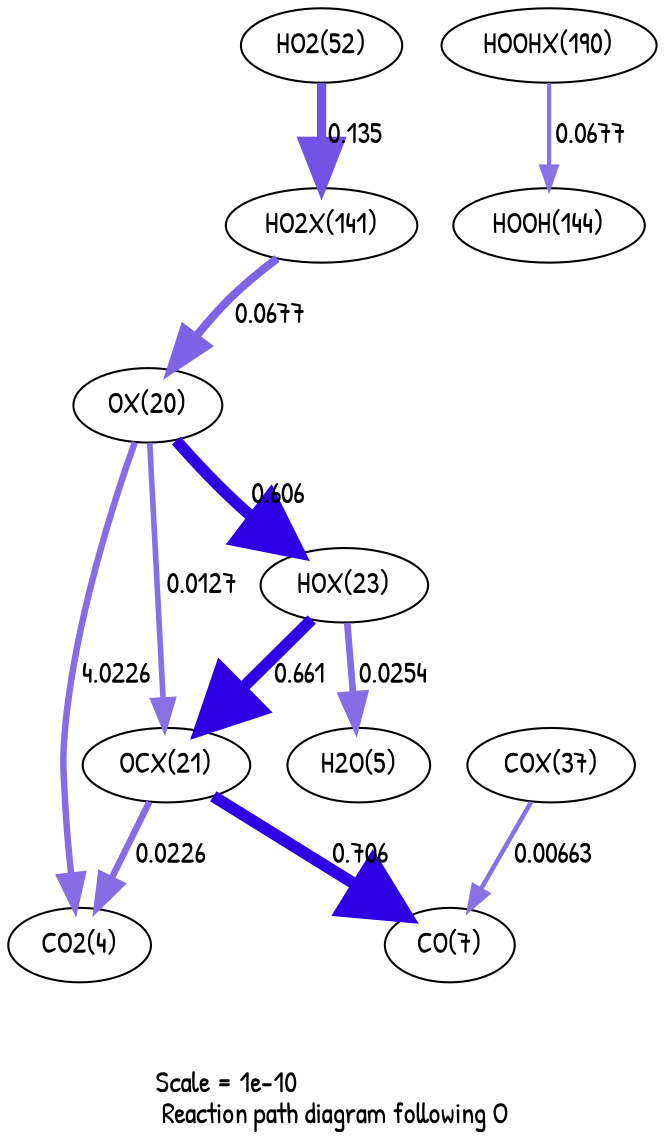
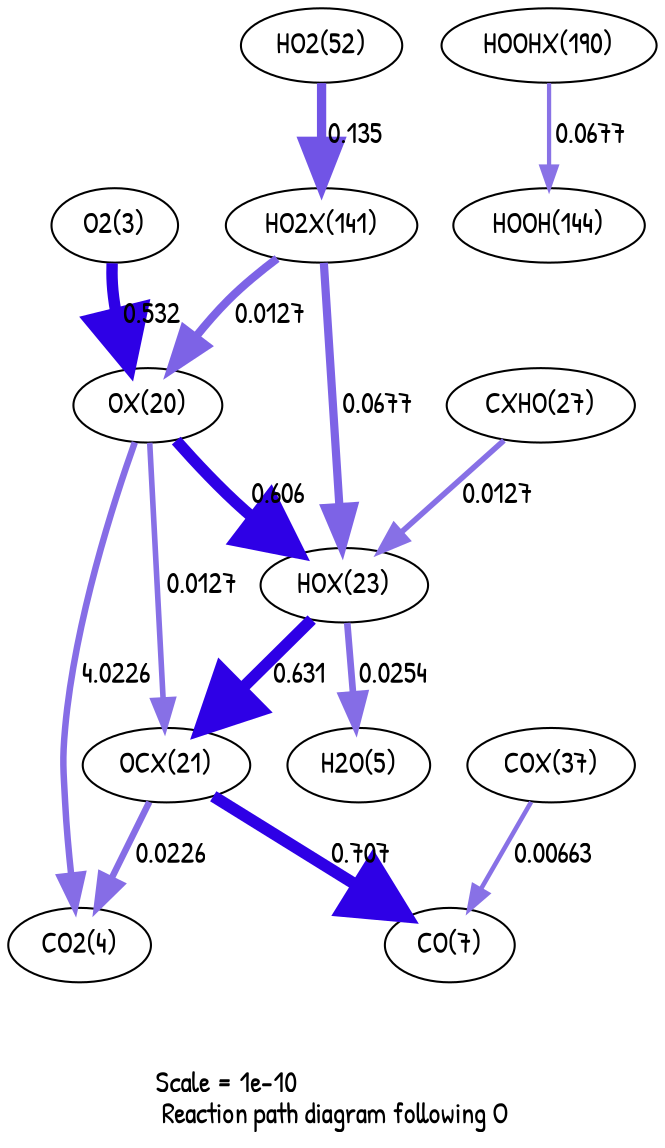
none -> (115, 225)
(267, 315) -> (267, 315)
none -> (332, 385)
none -> (541, 405)
(297, 675) -> (297, 675)
(358, 855) -> (358, 855)
